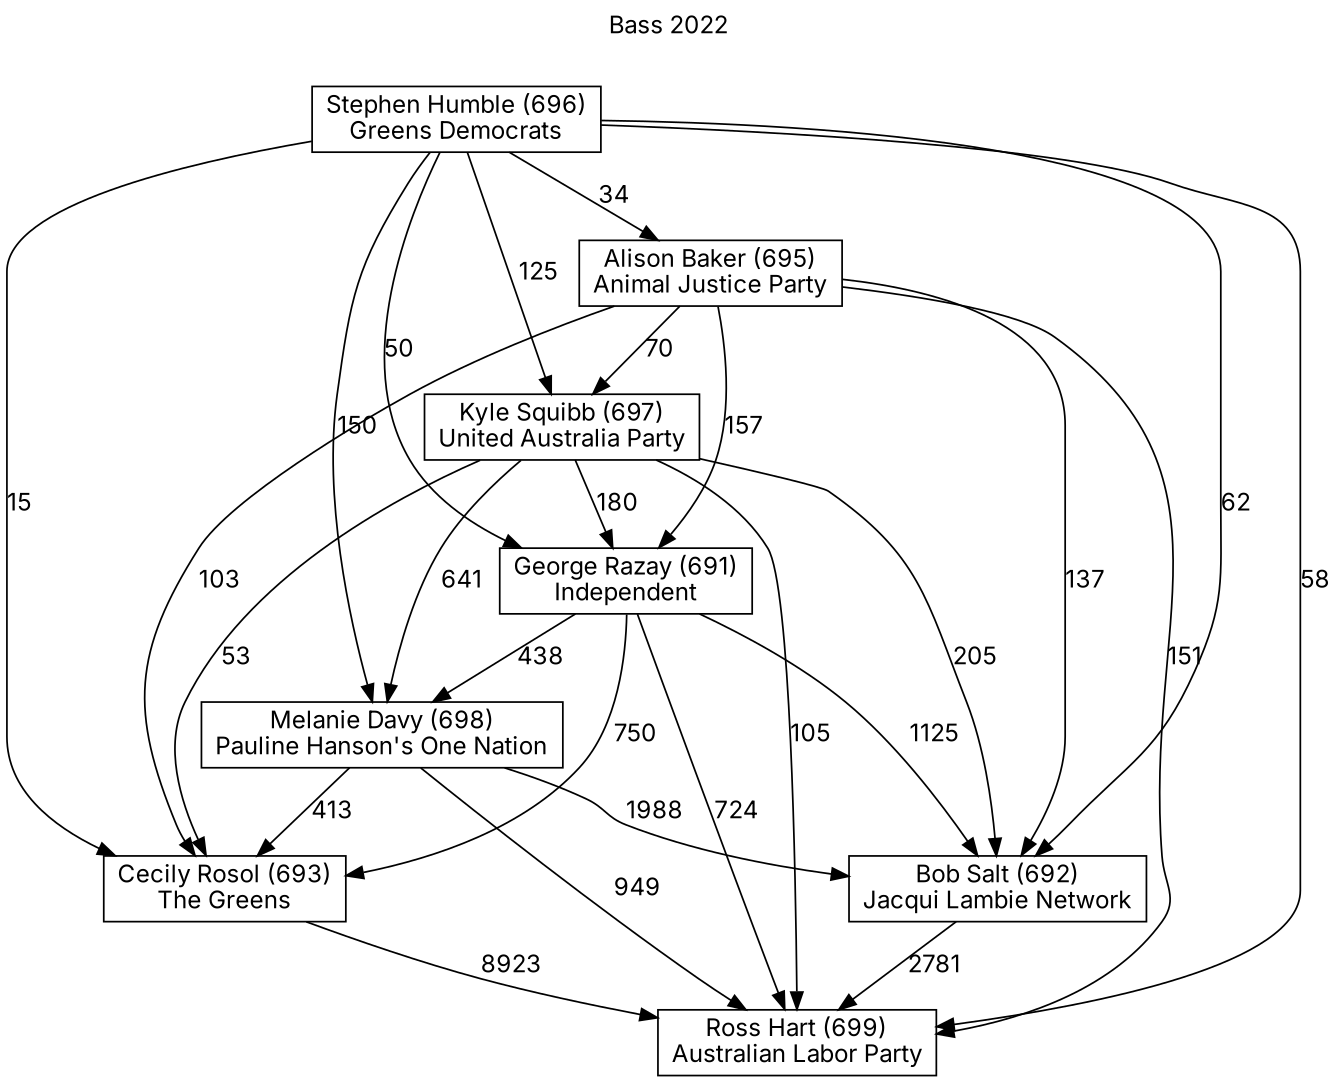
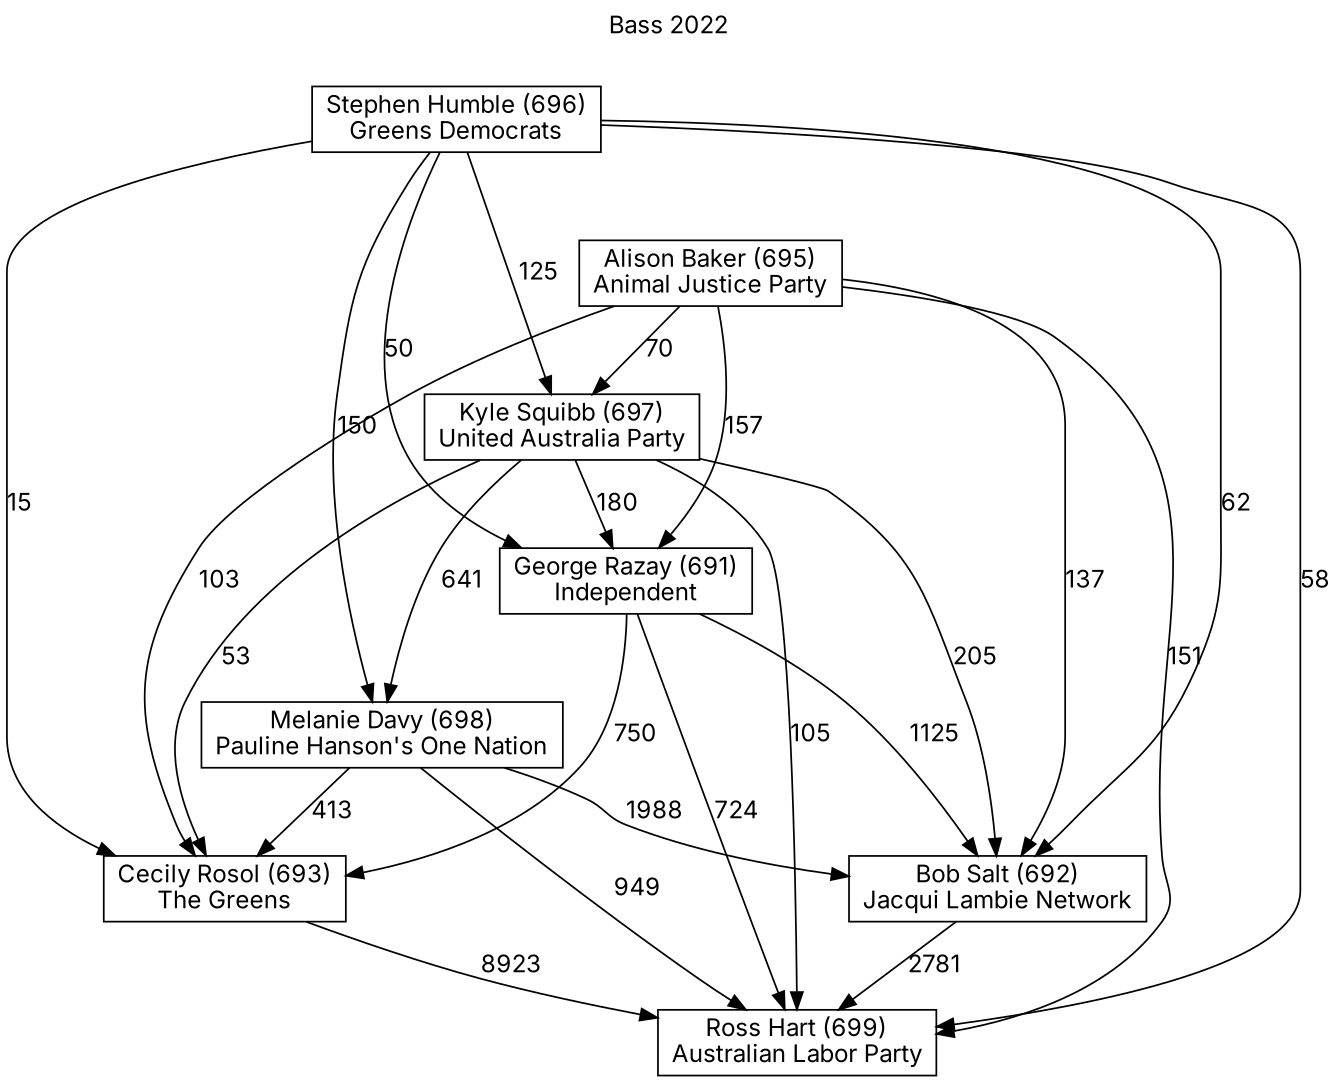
(576, 192) -> none
(511, 653) -> none
